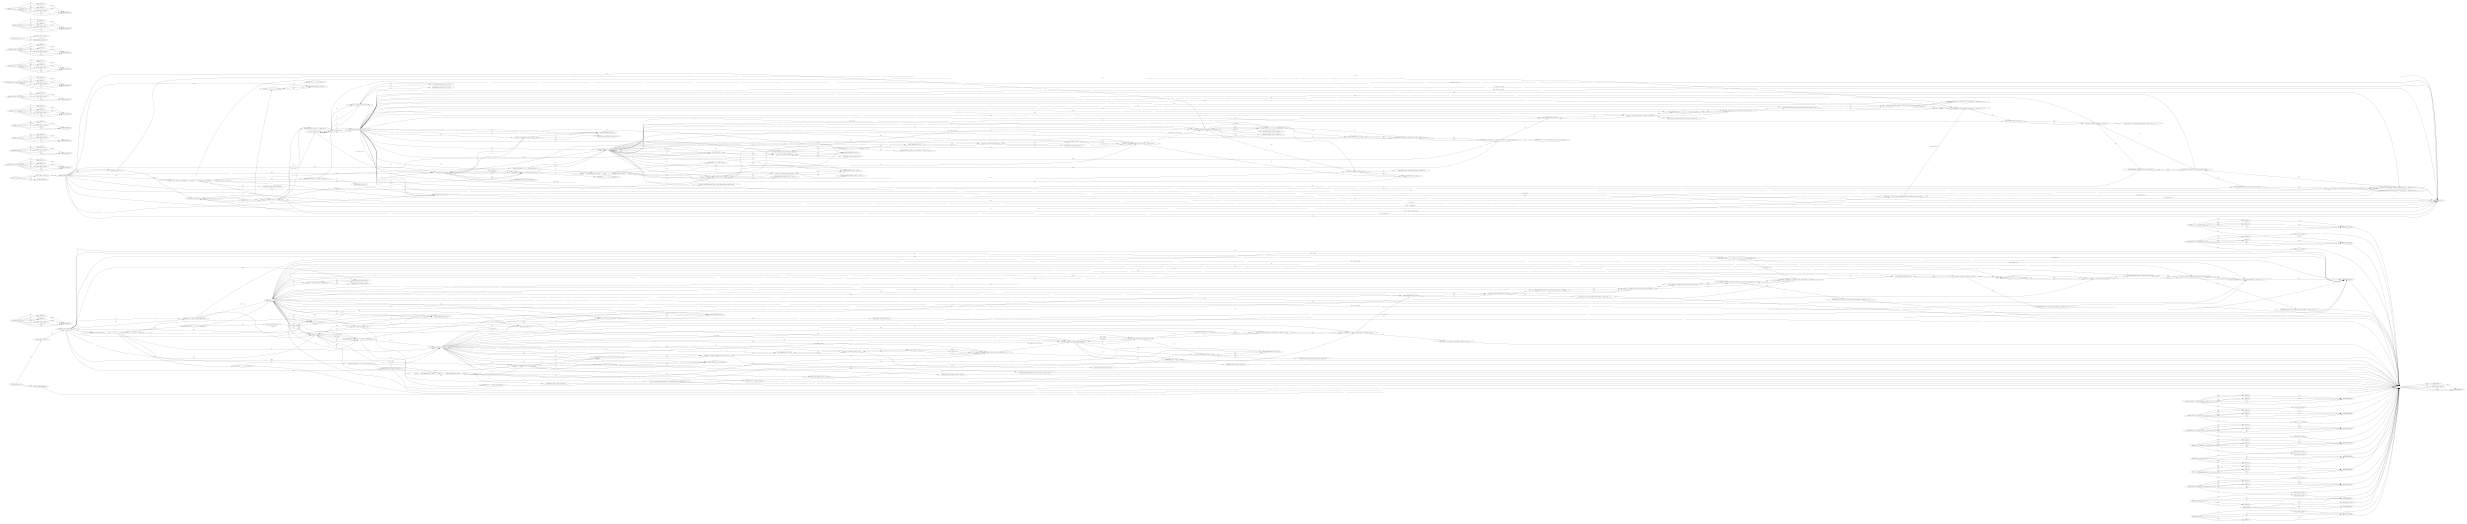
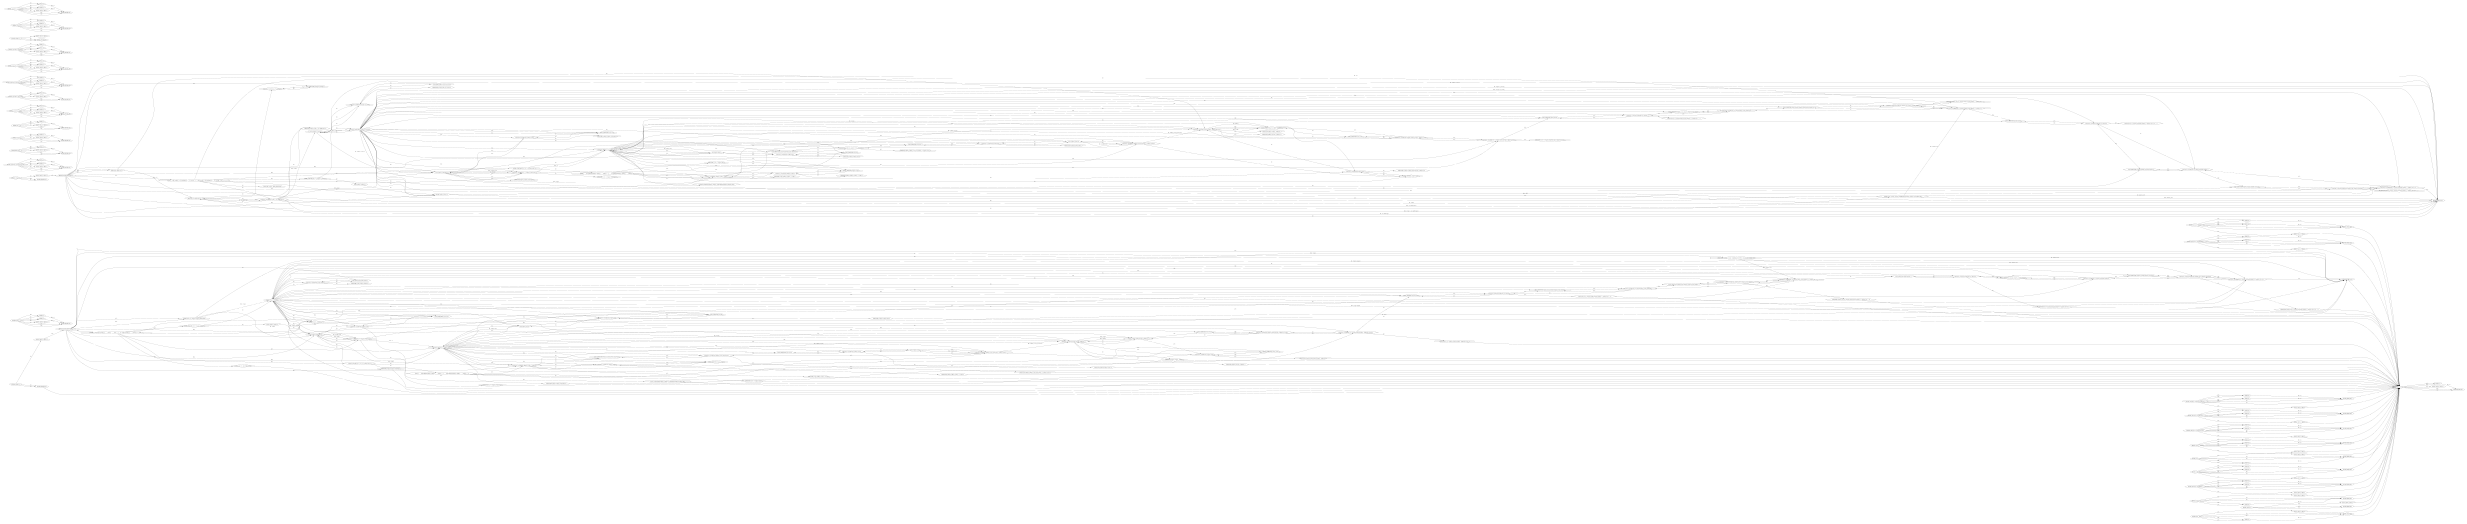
(315, 82) -> none
